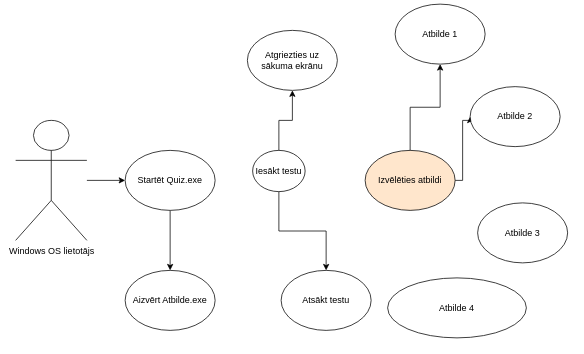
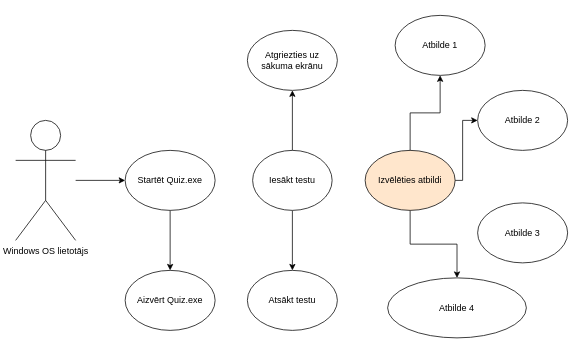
(440, 34) -> (440, 45)
(515, 117) -> (522, 120)
(279, 171) -> (292, 180)
(51, 180) -> (45, 180)
none -> (410, 243)
(170, 300) -> (170, 300)
(326, 300) -> (292, 300)
